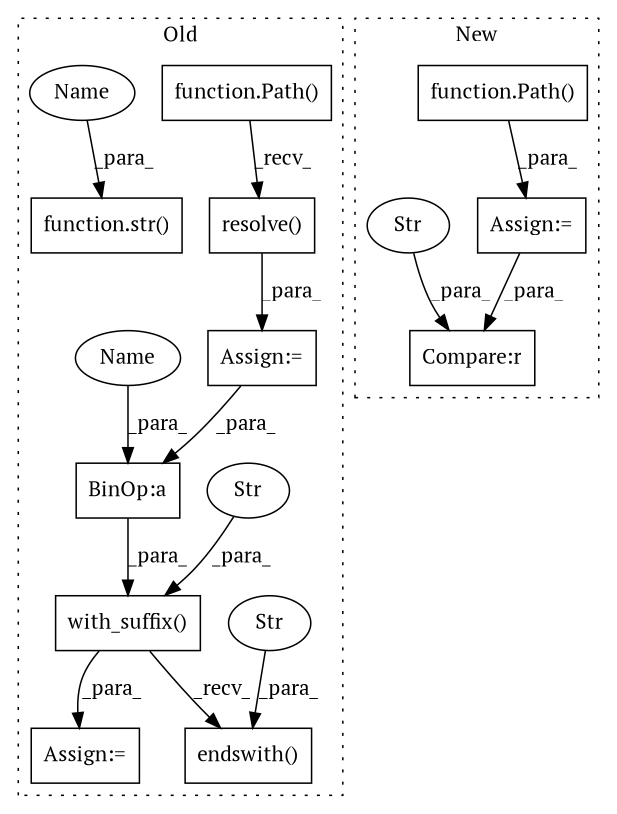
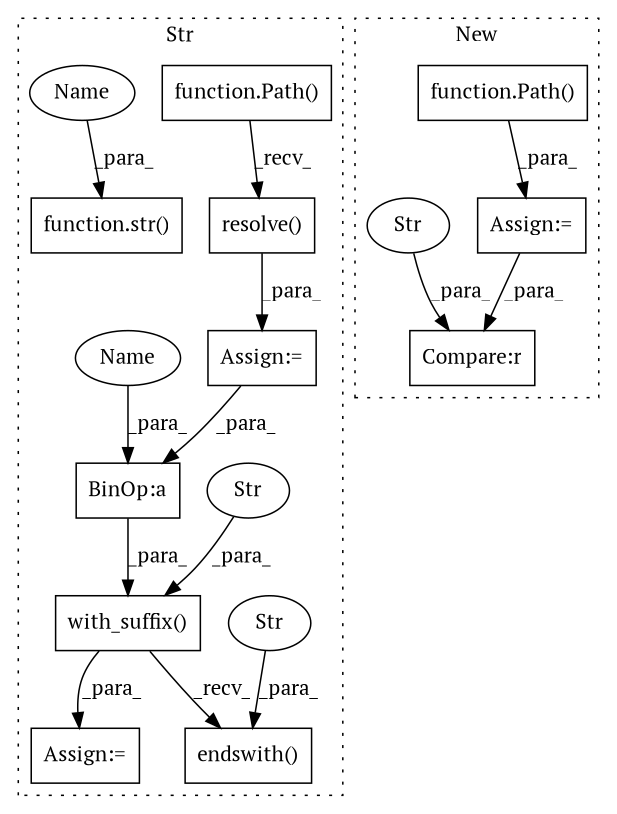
(181, 36) -> (181, 36)
